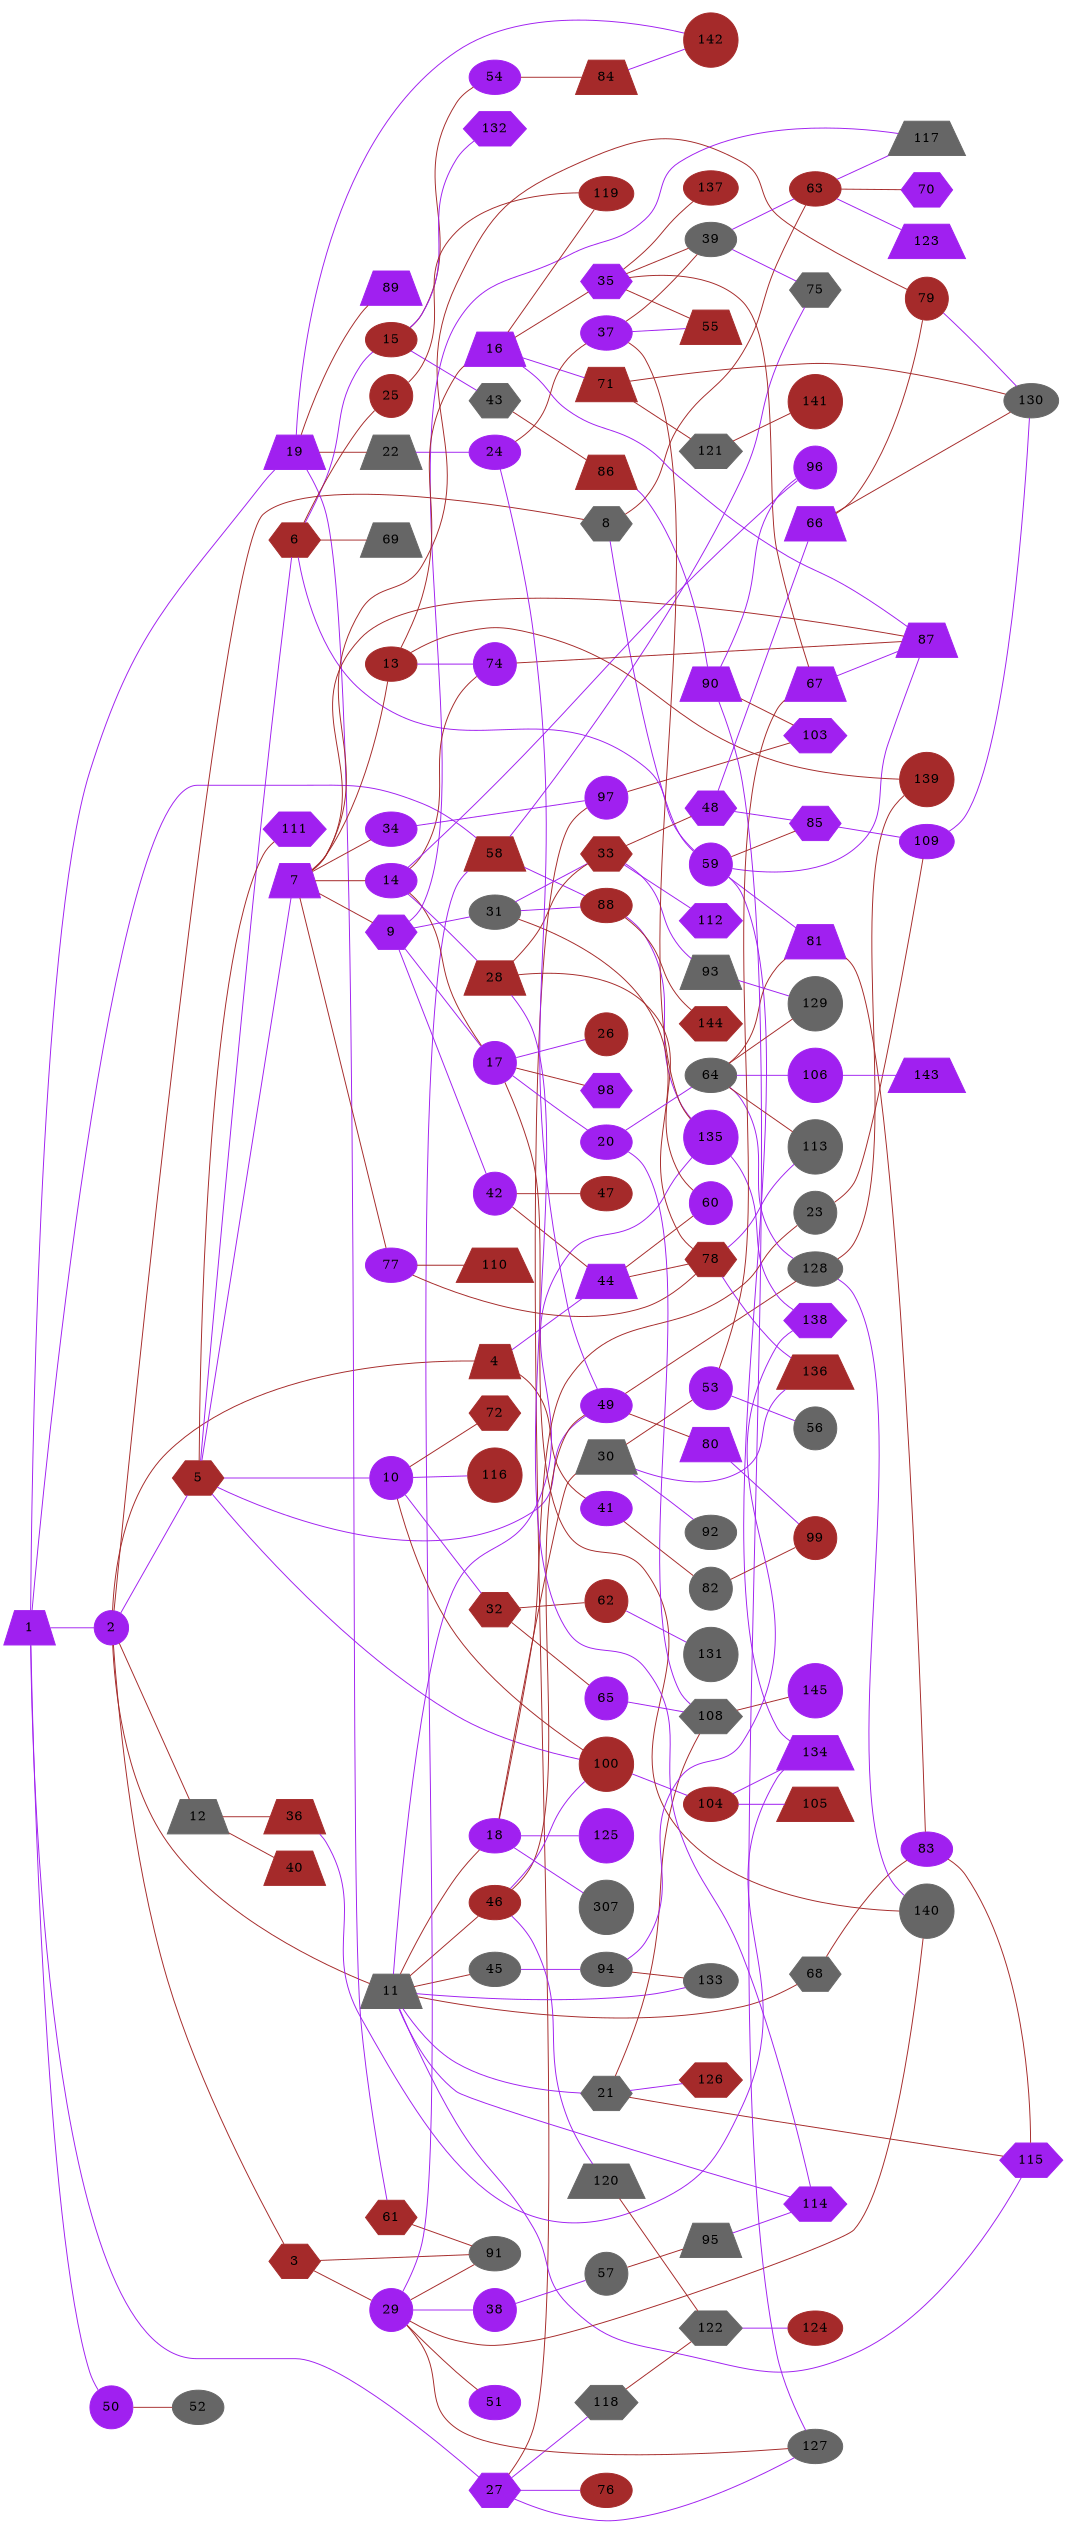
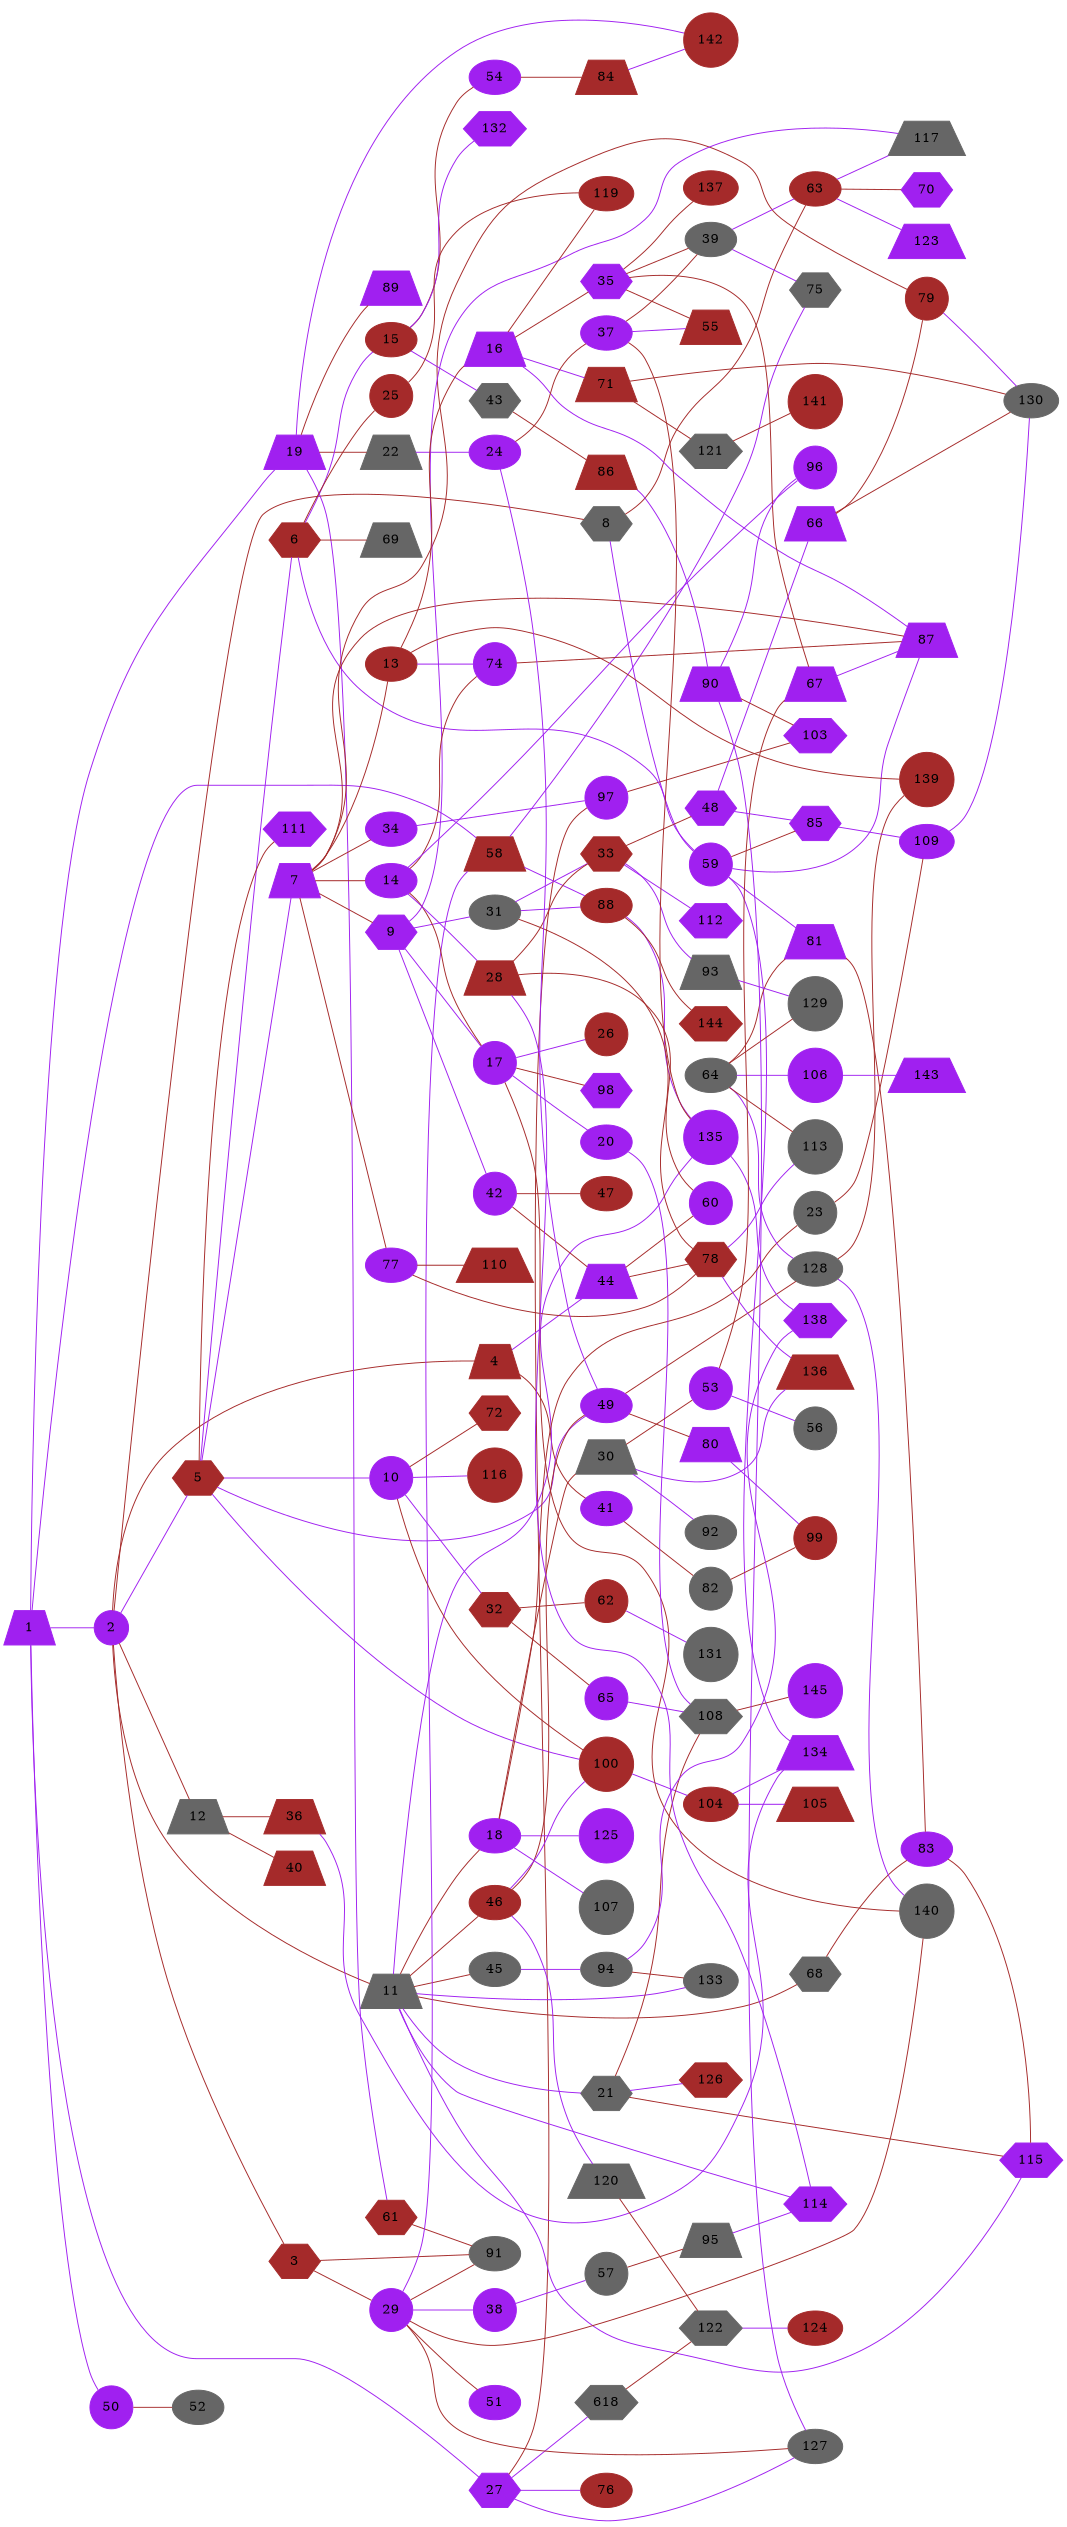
(659, 1109) -> none
(606, 1907) -> (606, 1907)
(606, 2403) -> (606, 2403)
